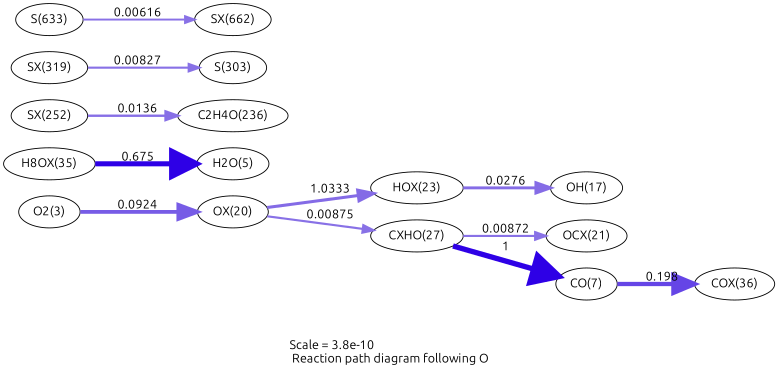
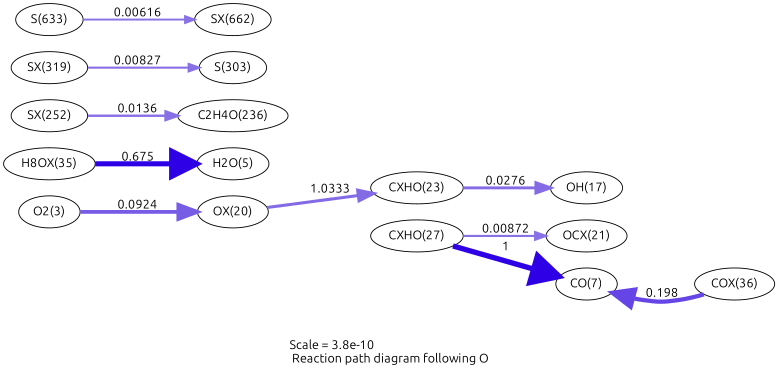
(417, 188) -> (417, 188)
(315, 223) -> none
(645, 284) -> (669, 301)
